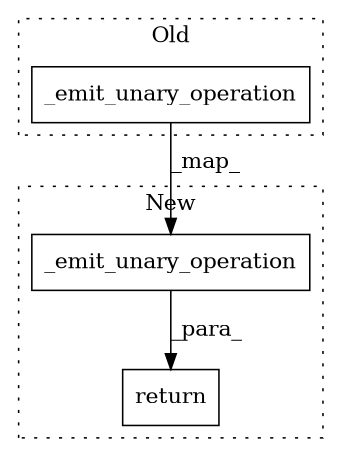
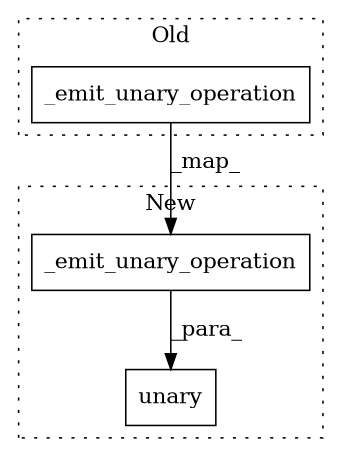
(171, 398) -> (171, 398)
